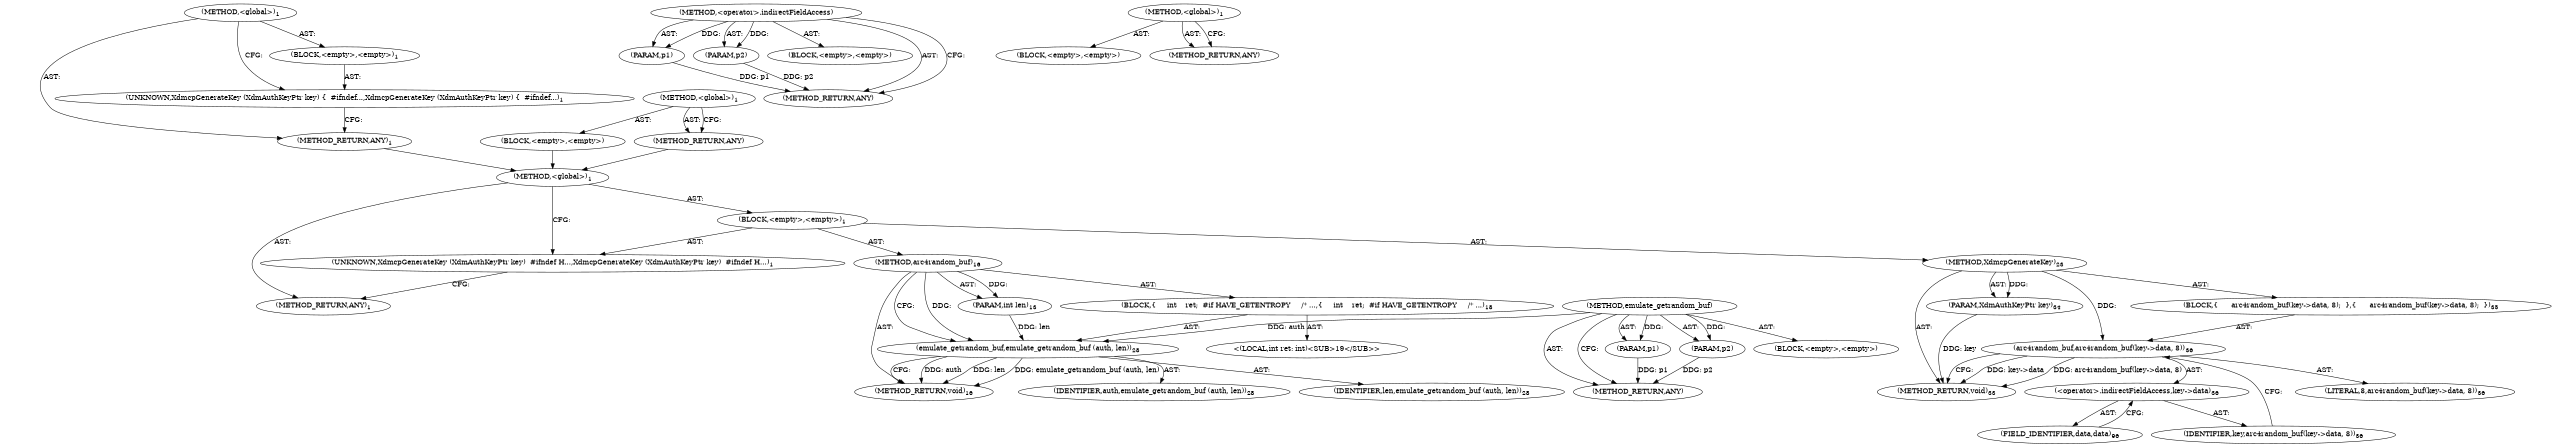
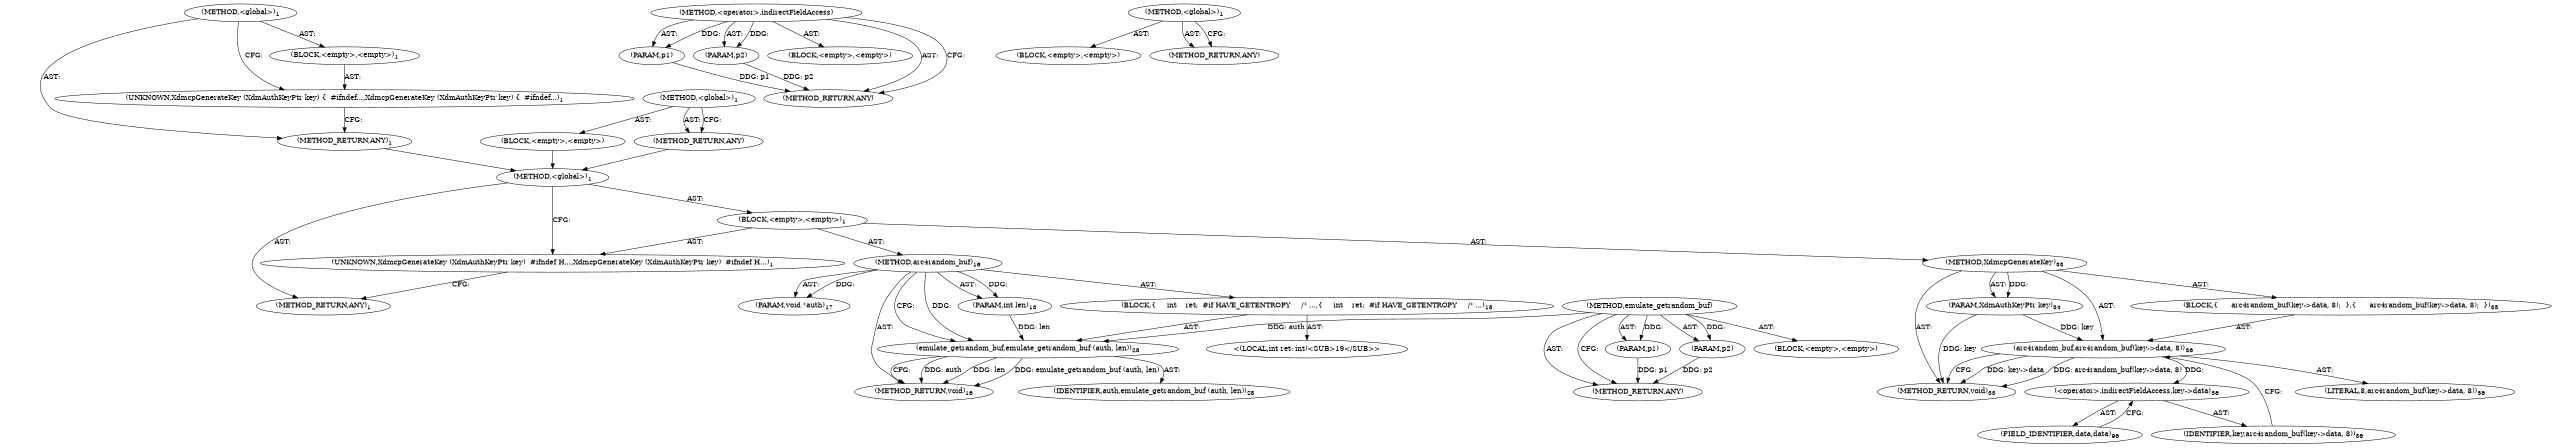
(2060, 263) -> (2060, 263)
none -> (794, 306)
(2108, 306) -> (2108, 306)
none -> (2050, 327)
(2196, 371) -> (2196, 371)
(1432, 392) -> none
